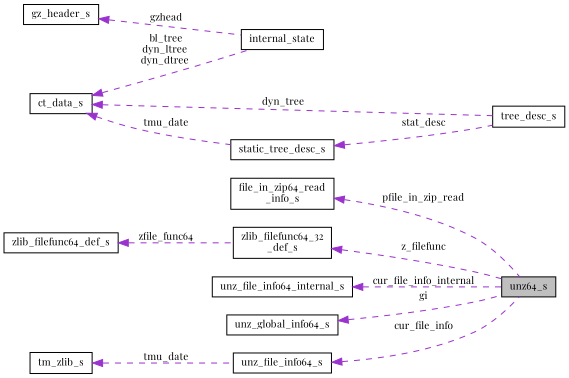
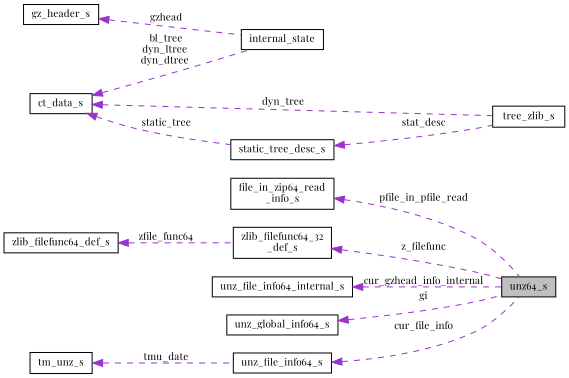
(529, 117) -> (529, 117)
(165, 123) -> (165, 123)
(423, 198) -> (423, 198)
(423, 281) -> (423, 281)
(61, 363) -> (61, 363)
